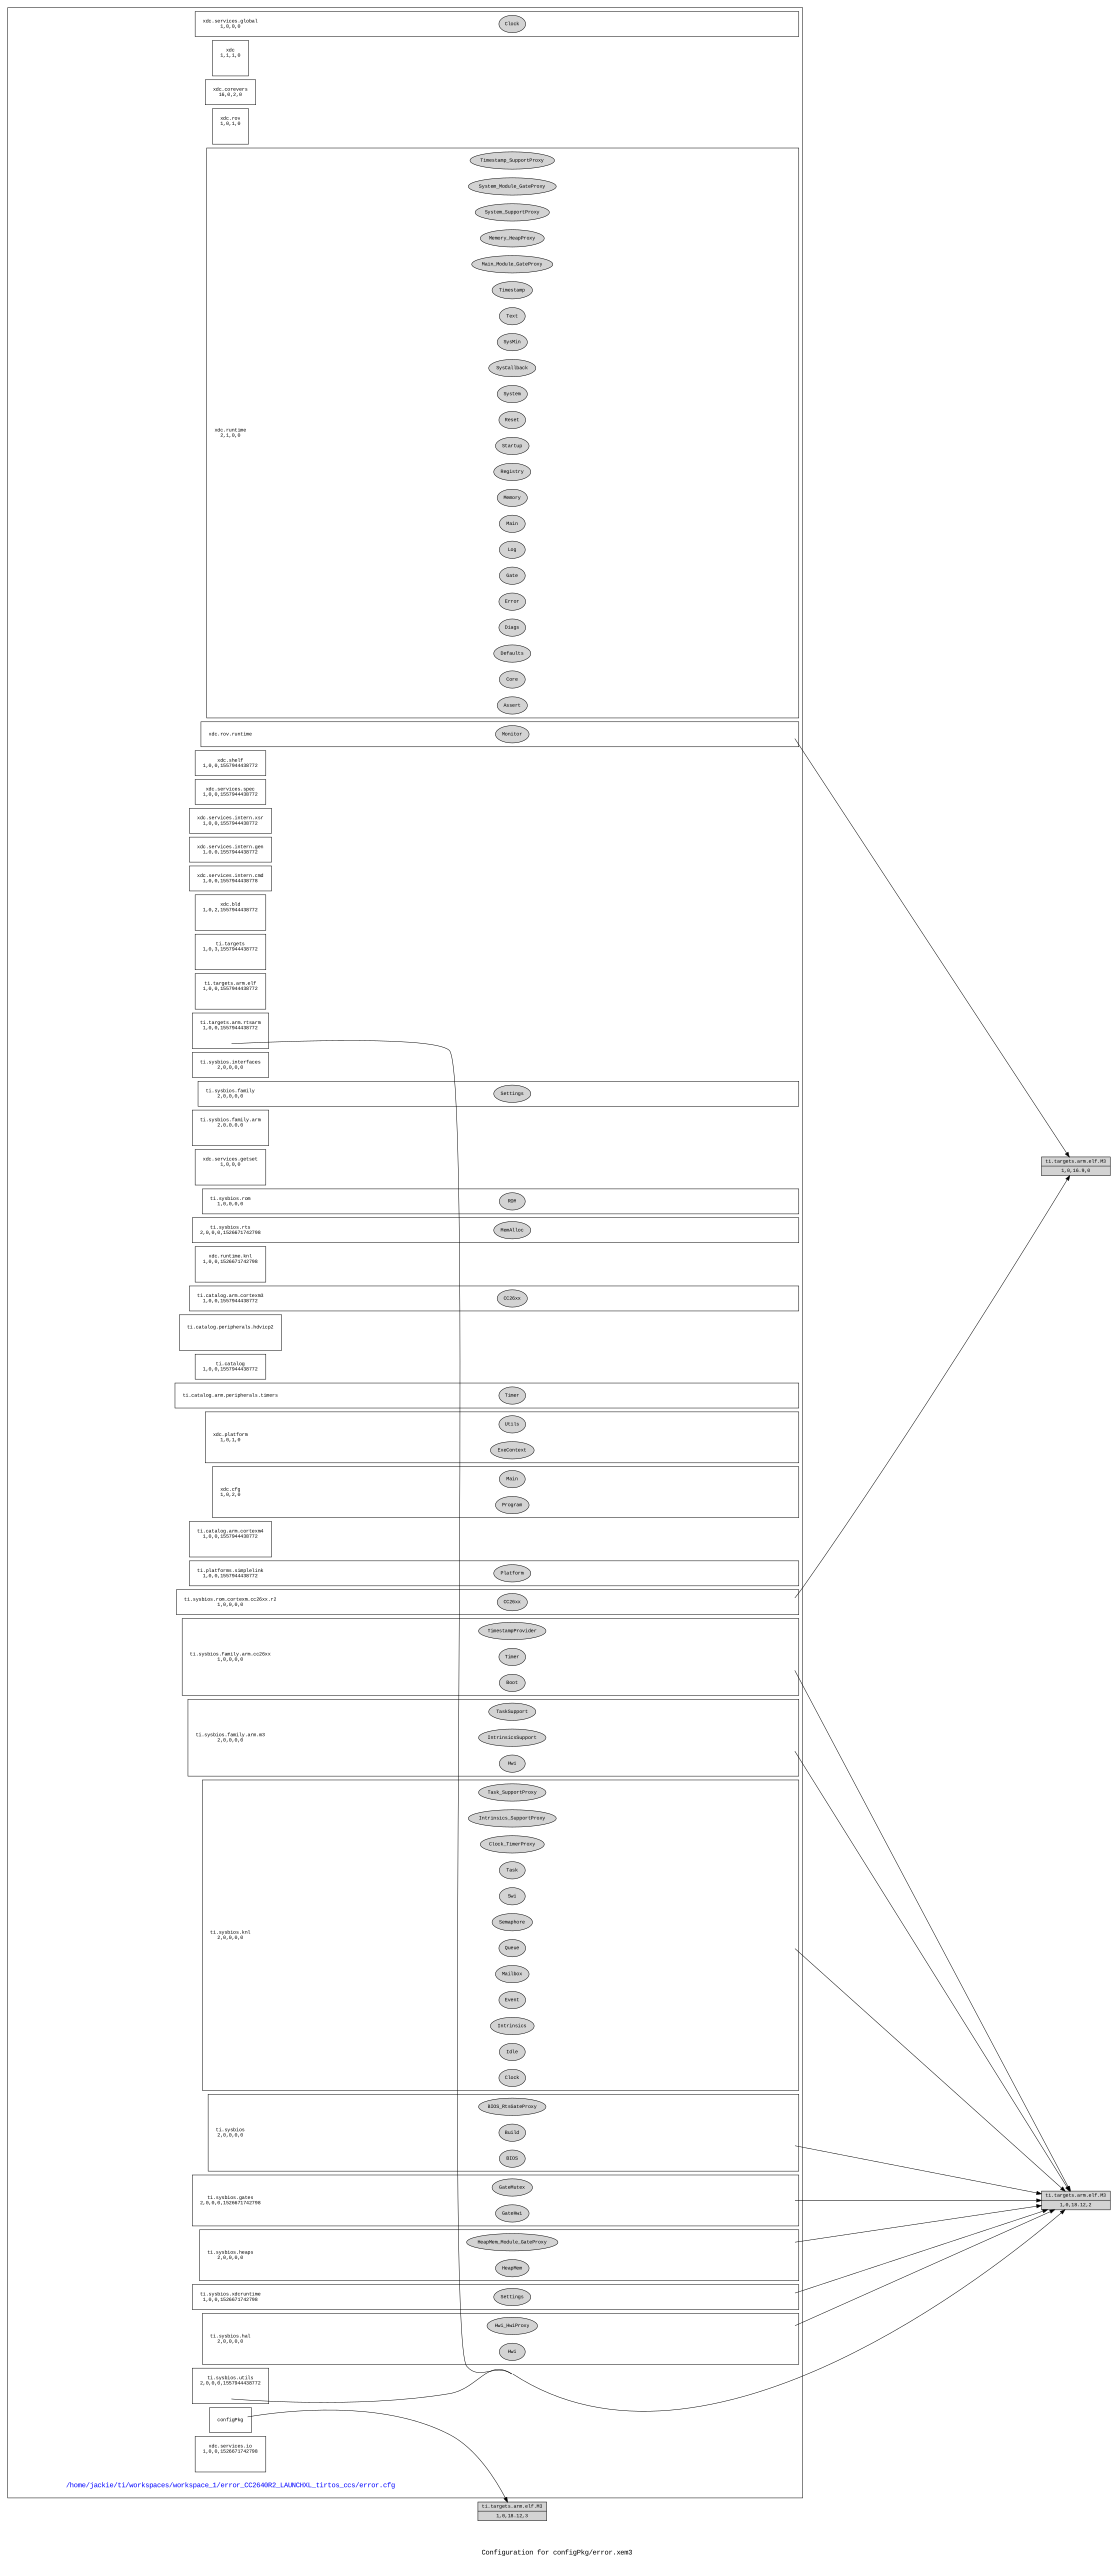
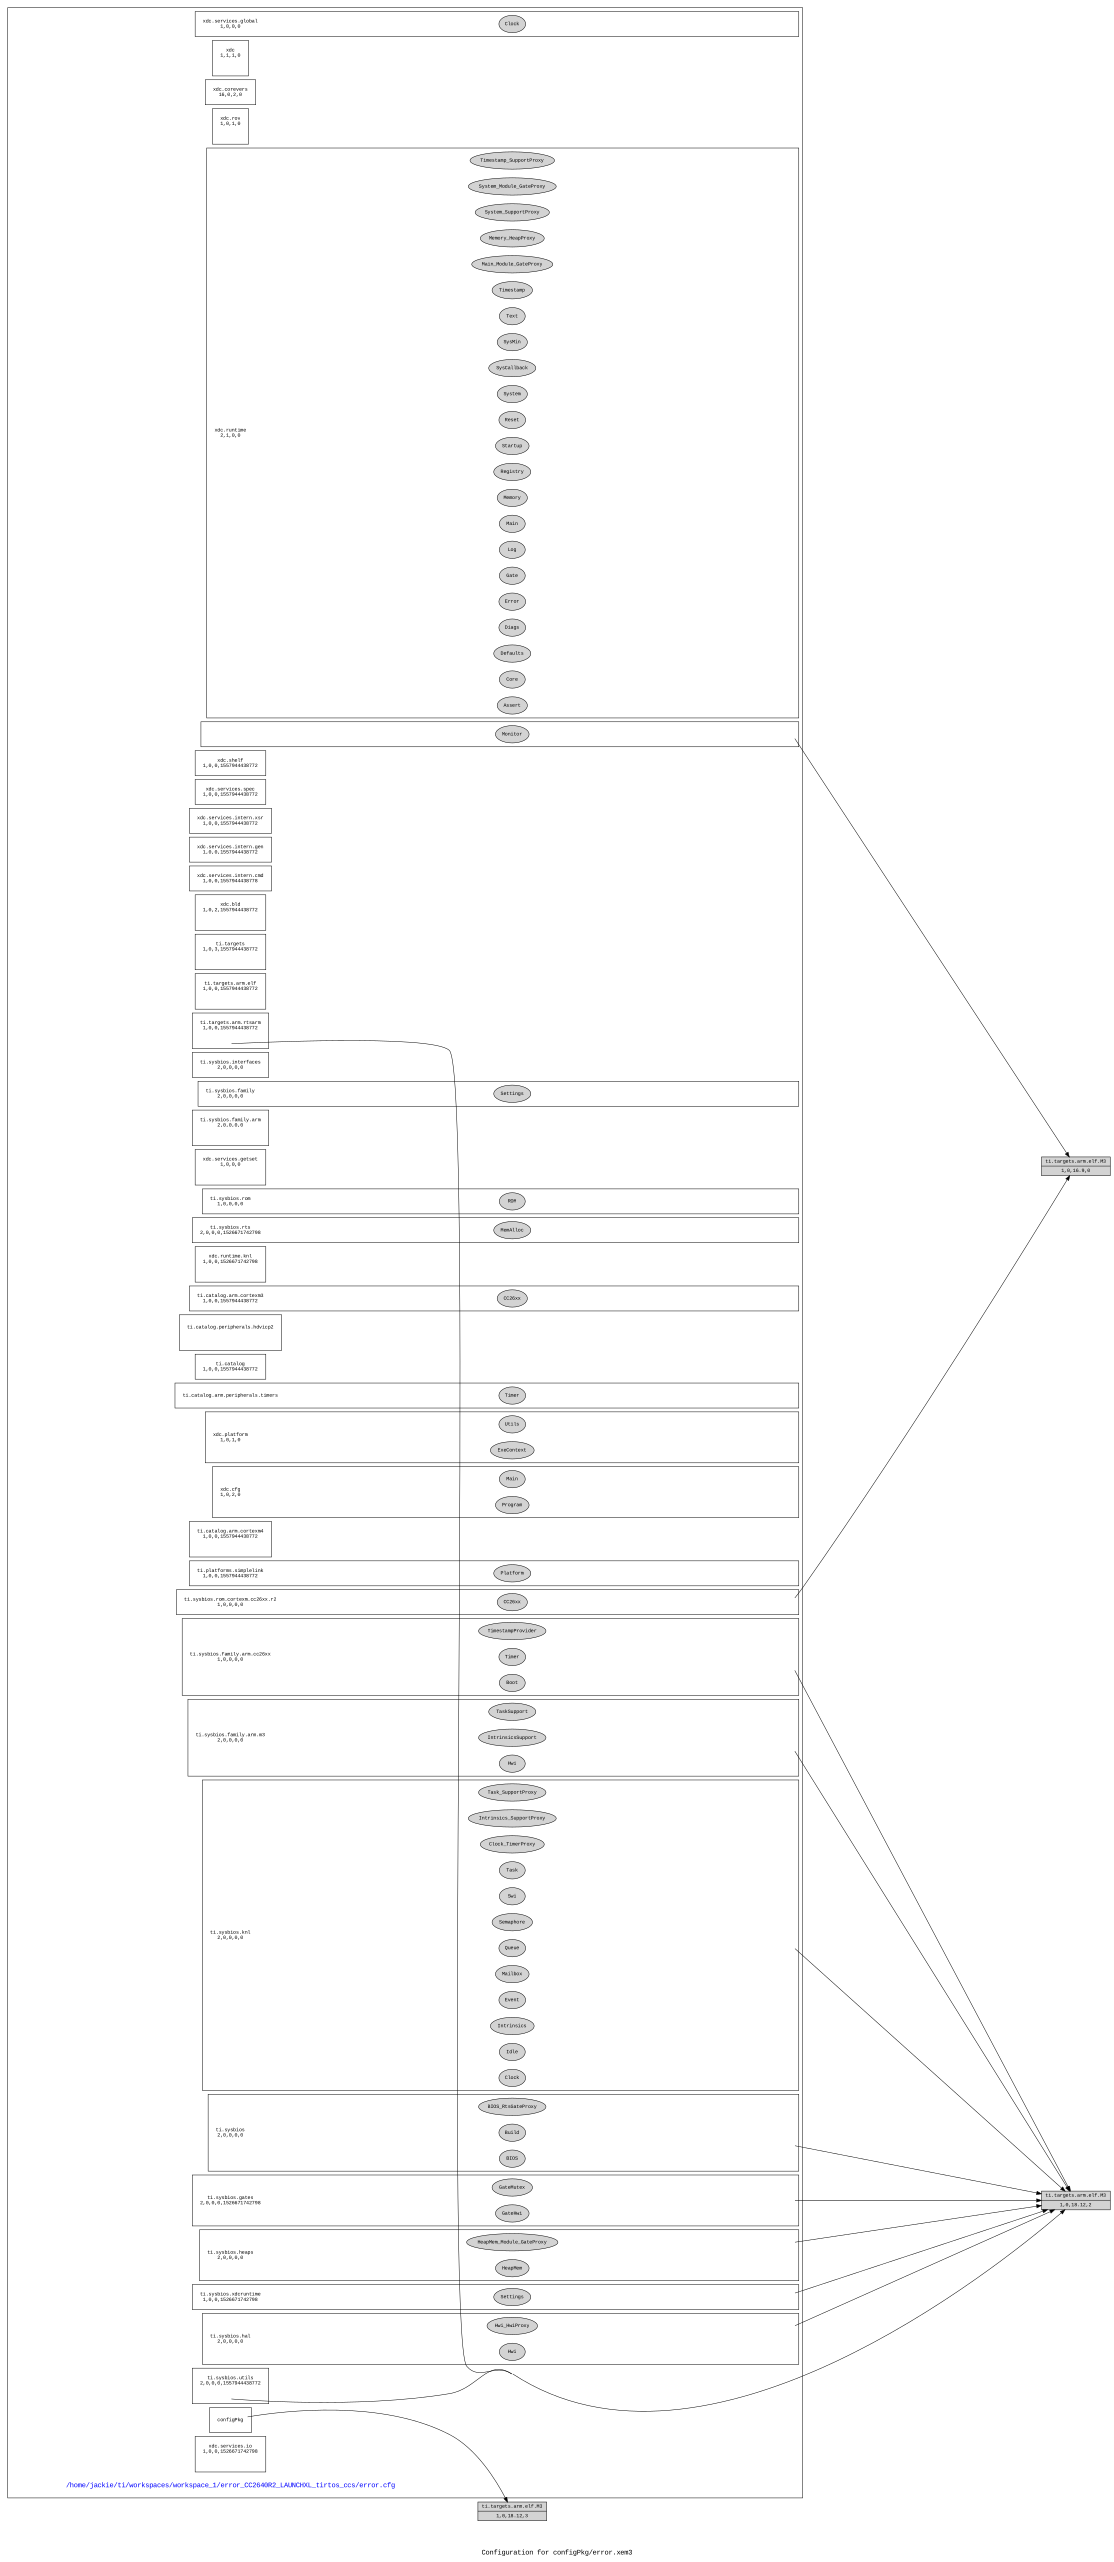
(230, 734) -> none
